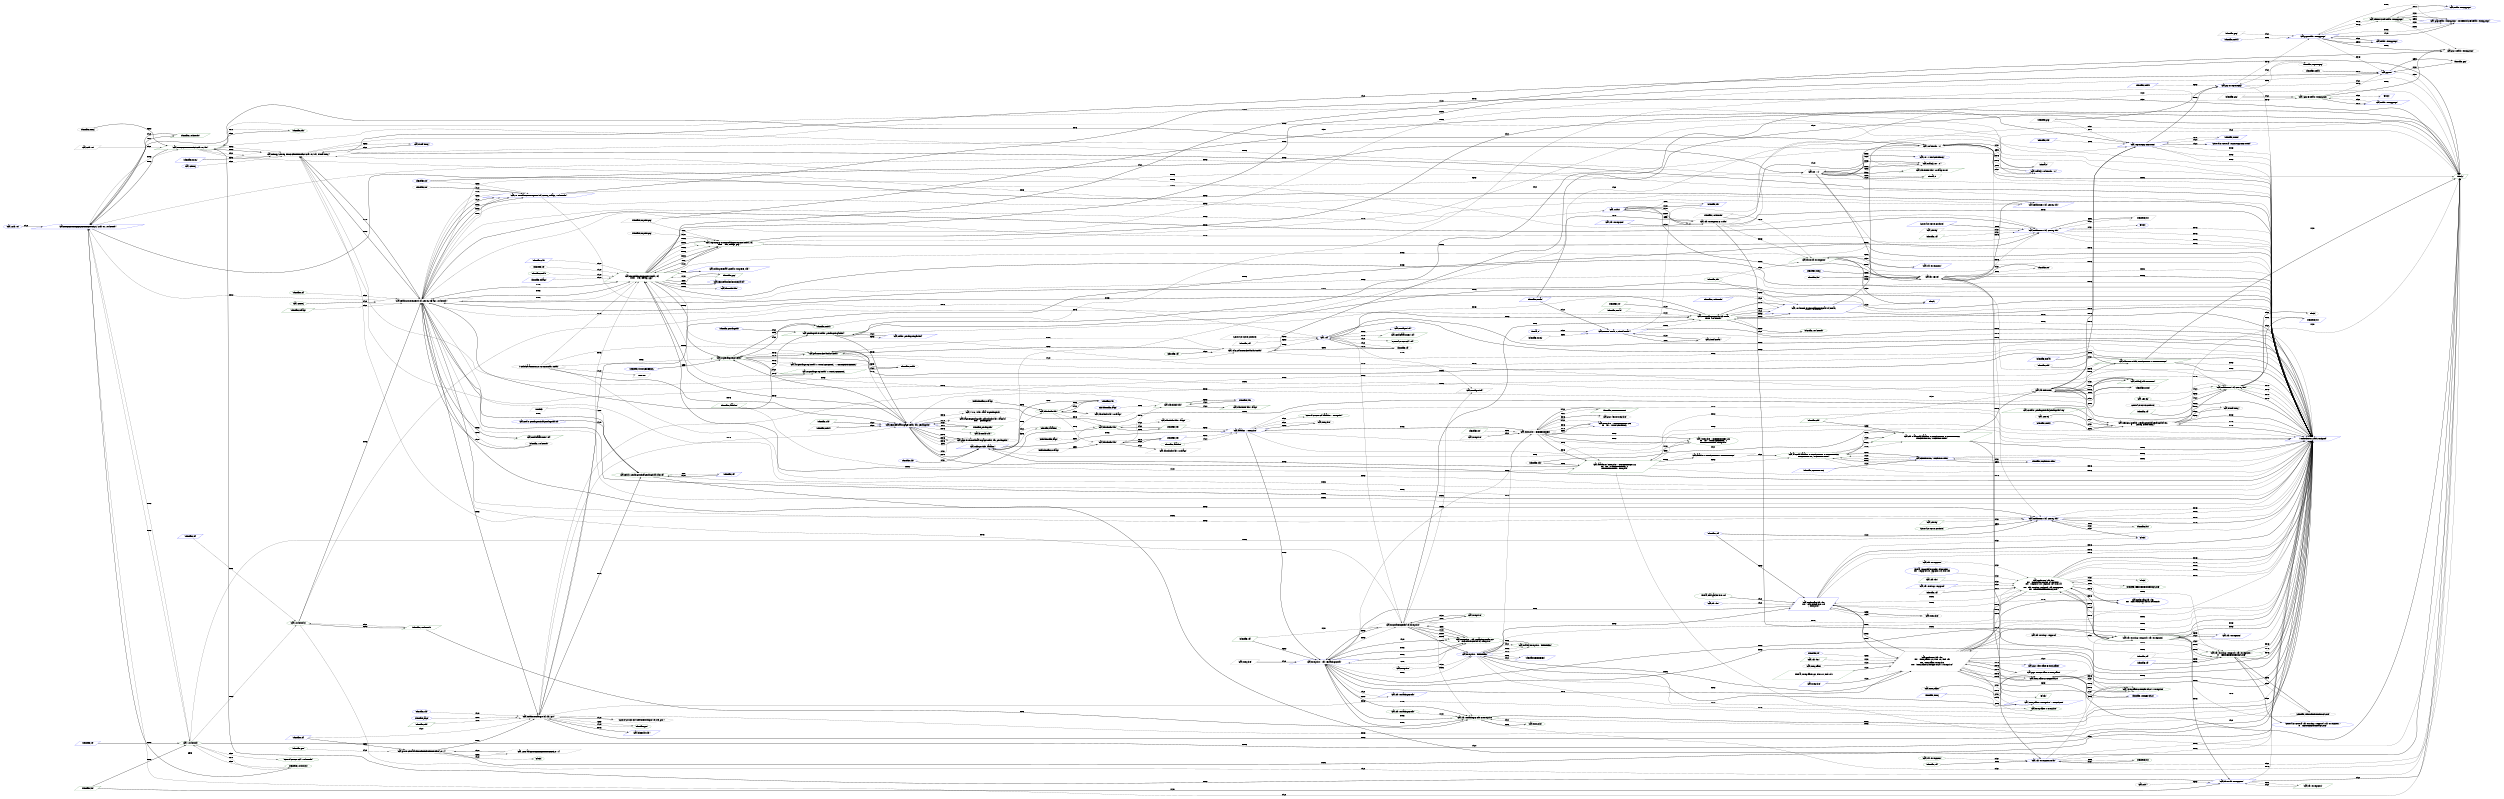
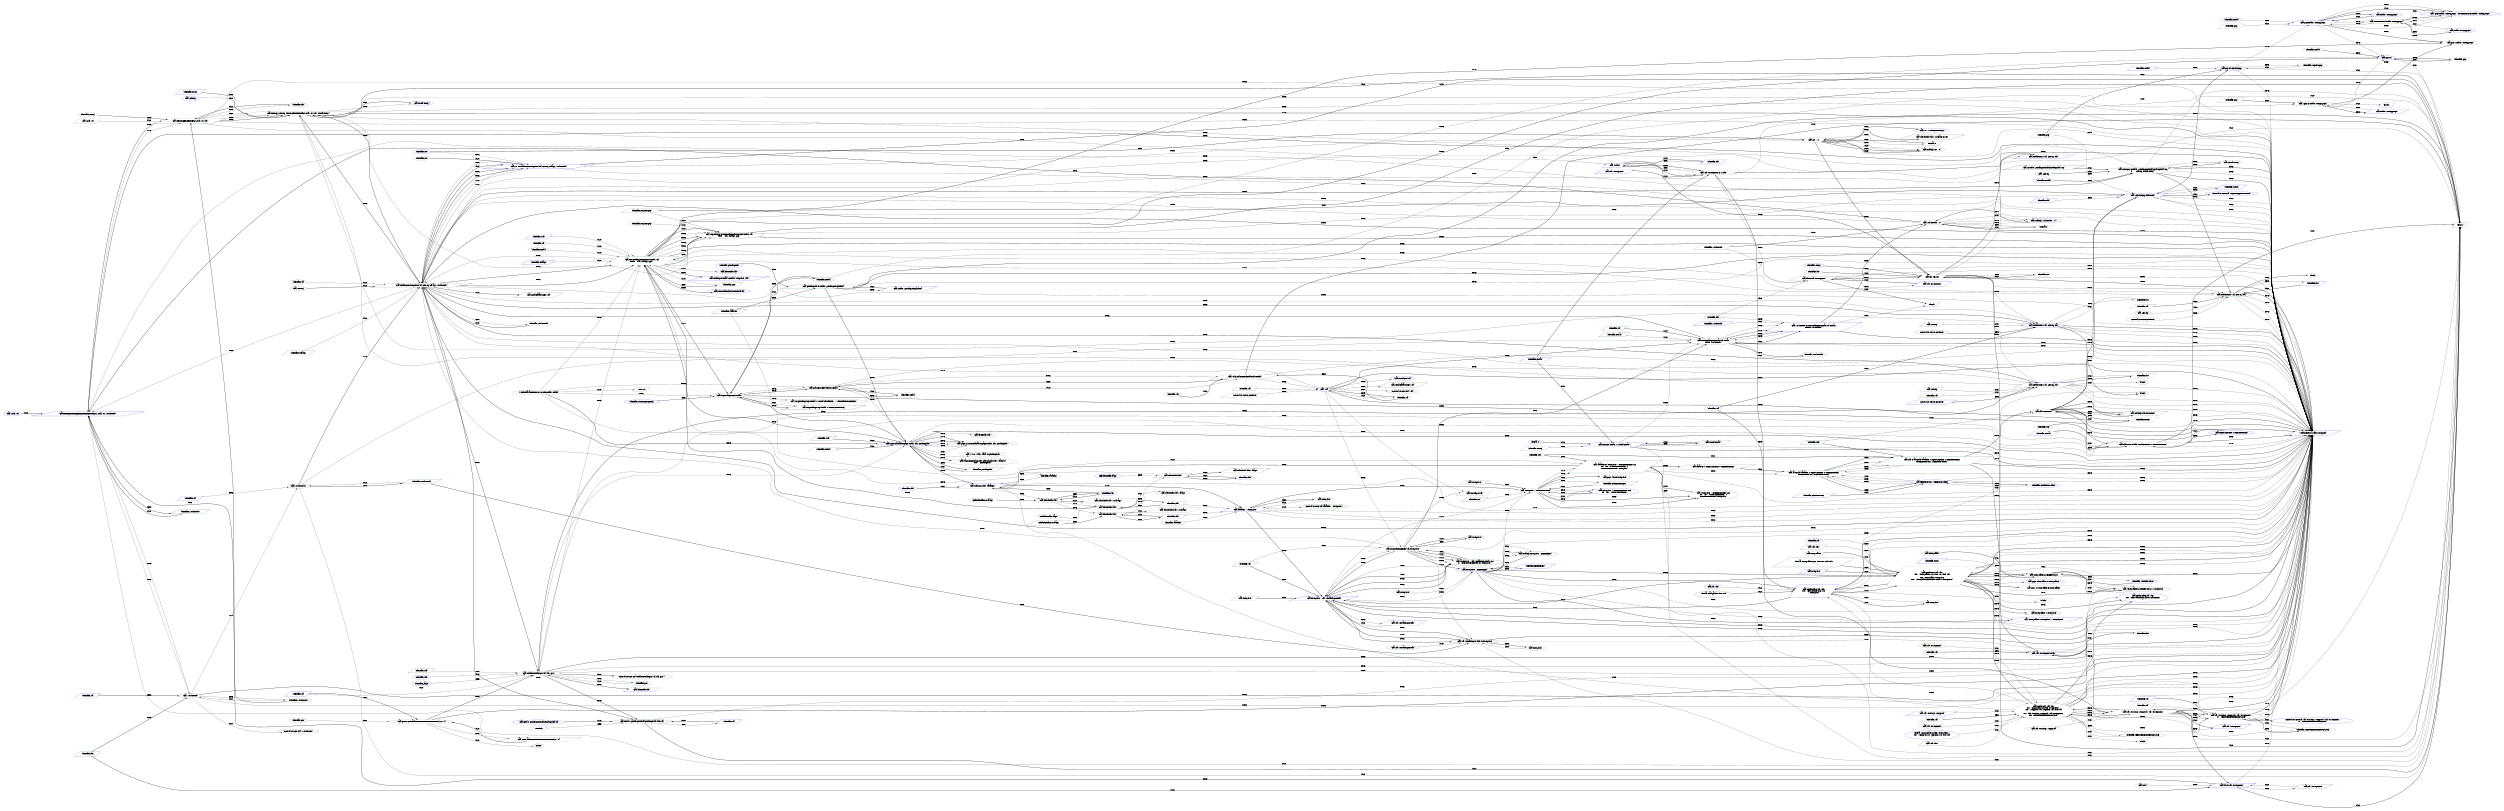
none -> (2231, 433)
